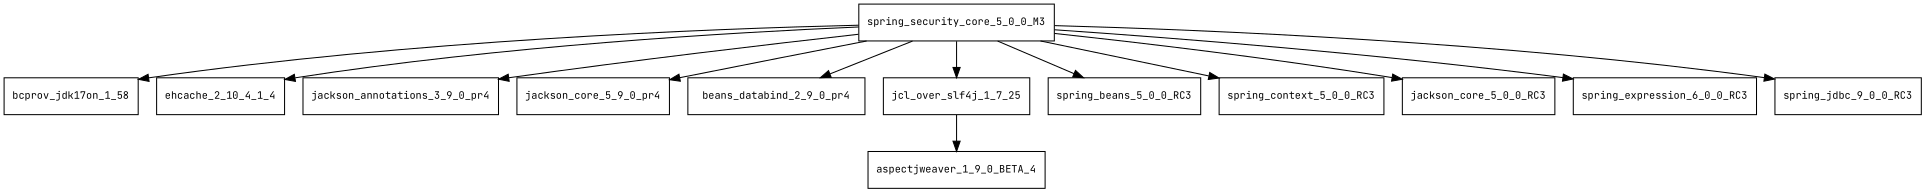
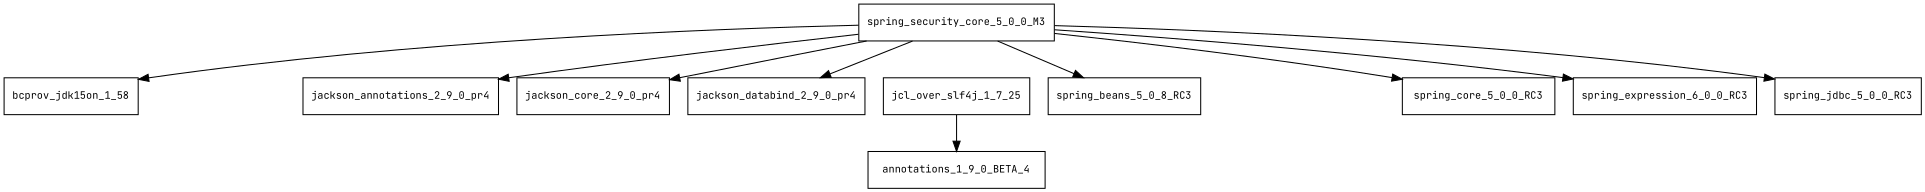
(957, 54) -> none
(71, 96) -> (71, 96)
(221, 96) -> none
(401, 96) -> (401, 96)
(593, 96) -> (593, 96)
(776, 96) -> (776, 96)
(1124, 96) -> (1124, 96)
(1302, 96) -> none
(1479, 96) -> (1479, 96)
(1848, 96) -> (1848, 96)
(957, 170) -> (957, 170)
